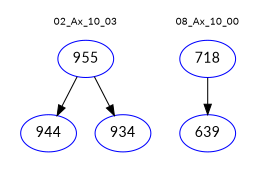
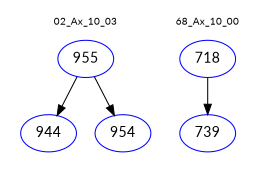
(208, 22) -> (208, 22)
(123, 133) -> (123, 133)
(208, 133) -> (208, 133)
